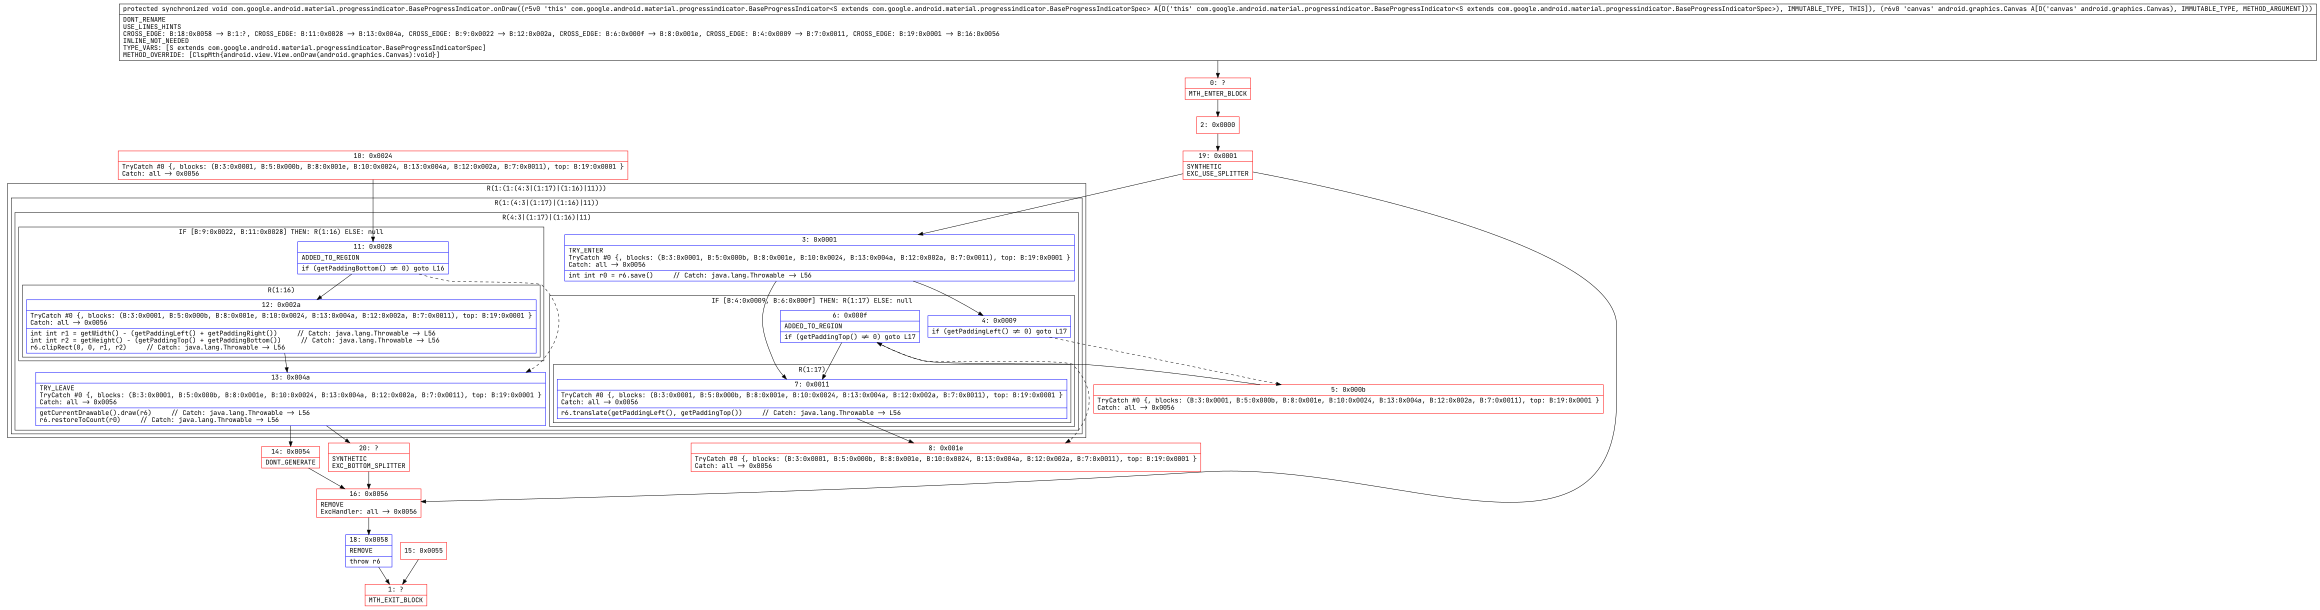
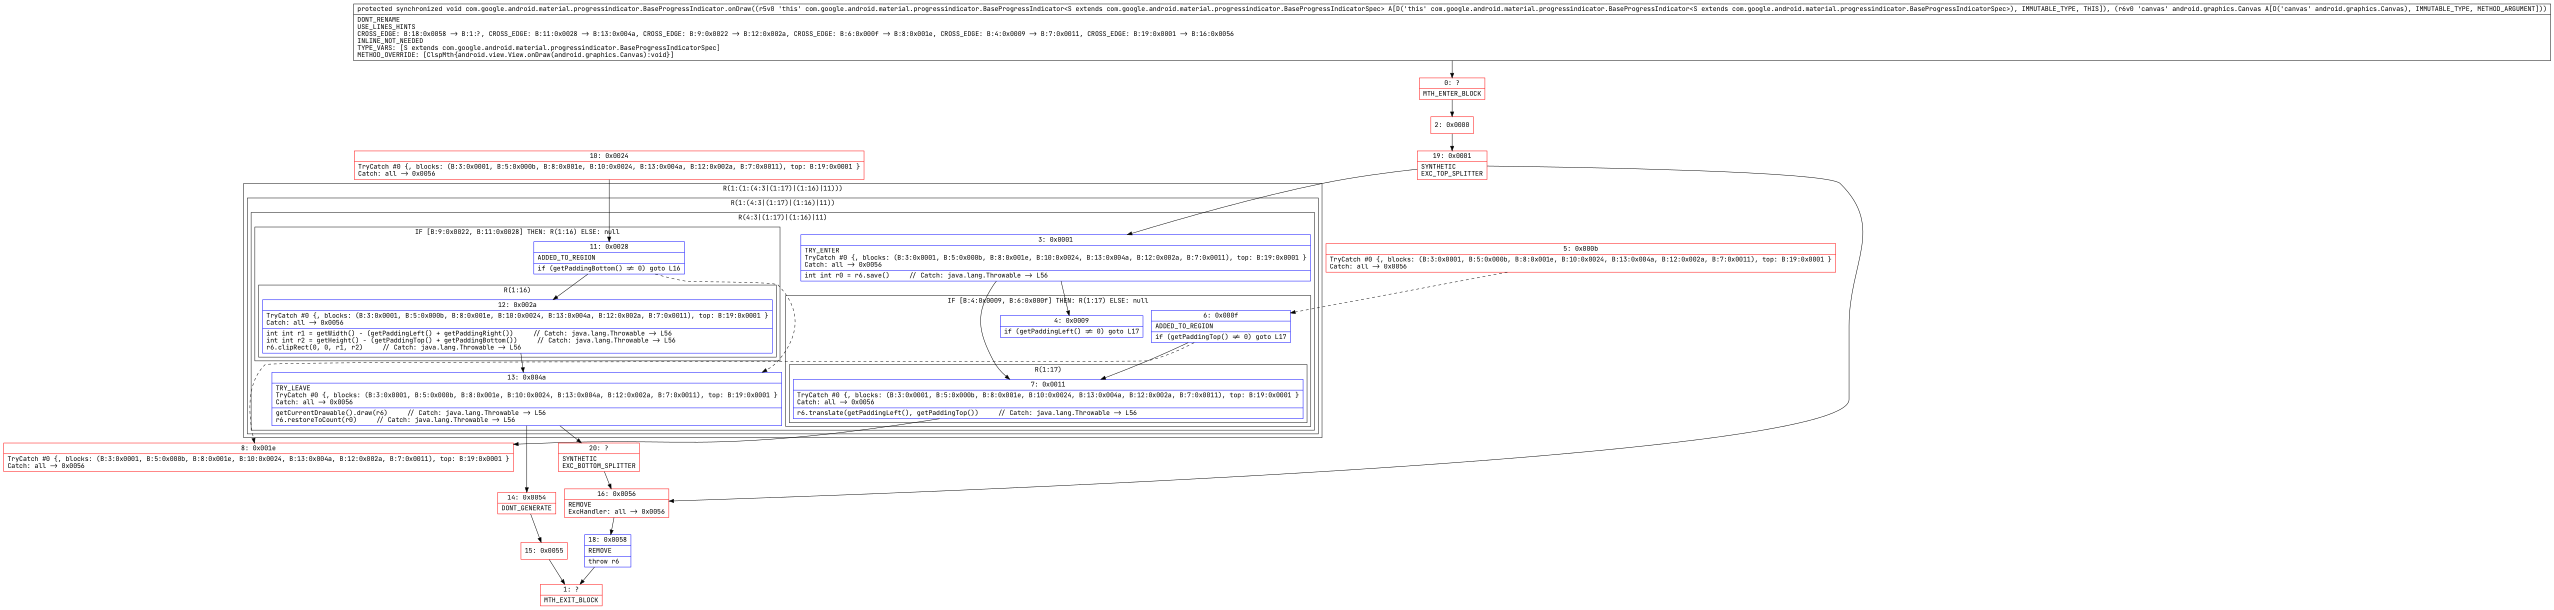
(1218, 174) -> (1452, 174)
(1163, 361) -> none
(1089, 365) -> (1401, 292)
(325, 477) -> (535, 526)
